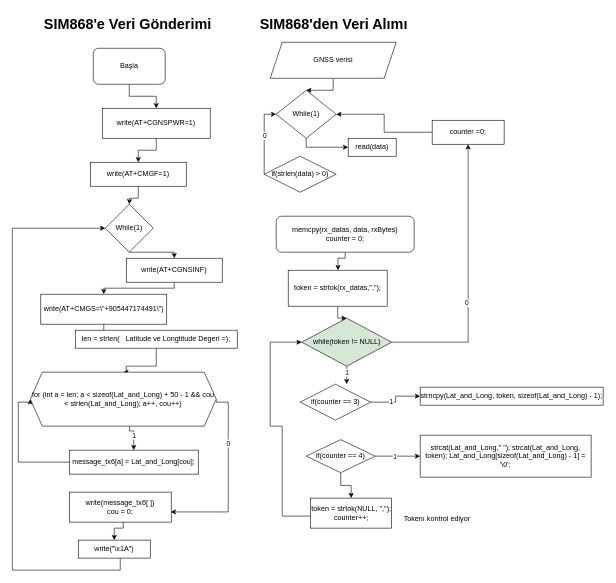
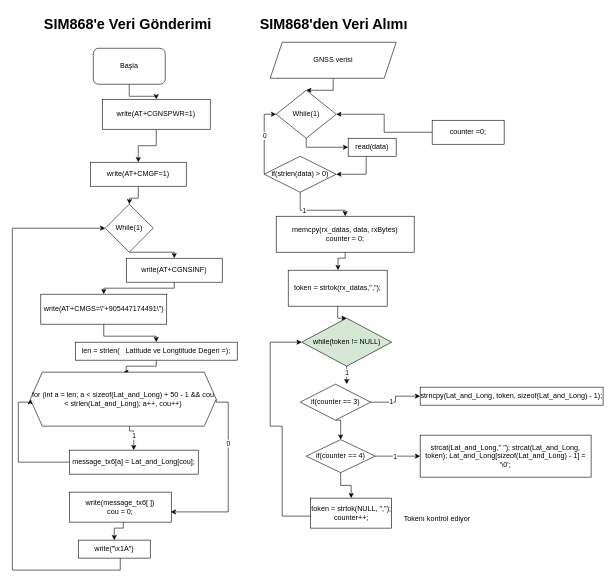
(156, 123) -> (156, 114)
none -> (341, 174)
none -> (344, 210)
(345, 234) -> (345, 234)
(468, 302) -> none
(156, 339) -> (156, 351)
none -> (340, 420)
